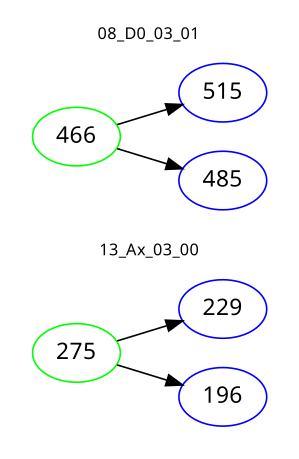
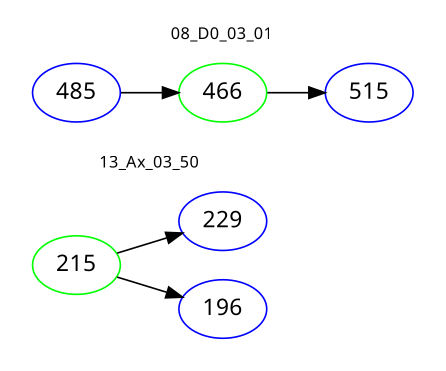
(142, 156) -> (142, 93)
(150, 251) -> (150, 163)
(76, 353) -> (76, 265)
